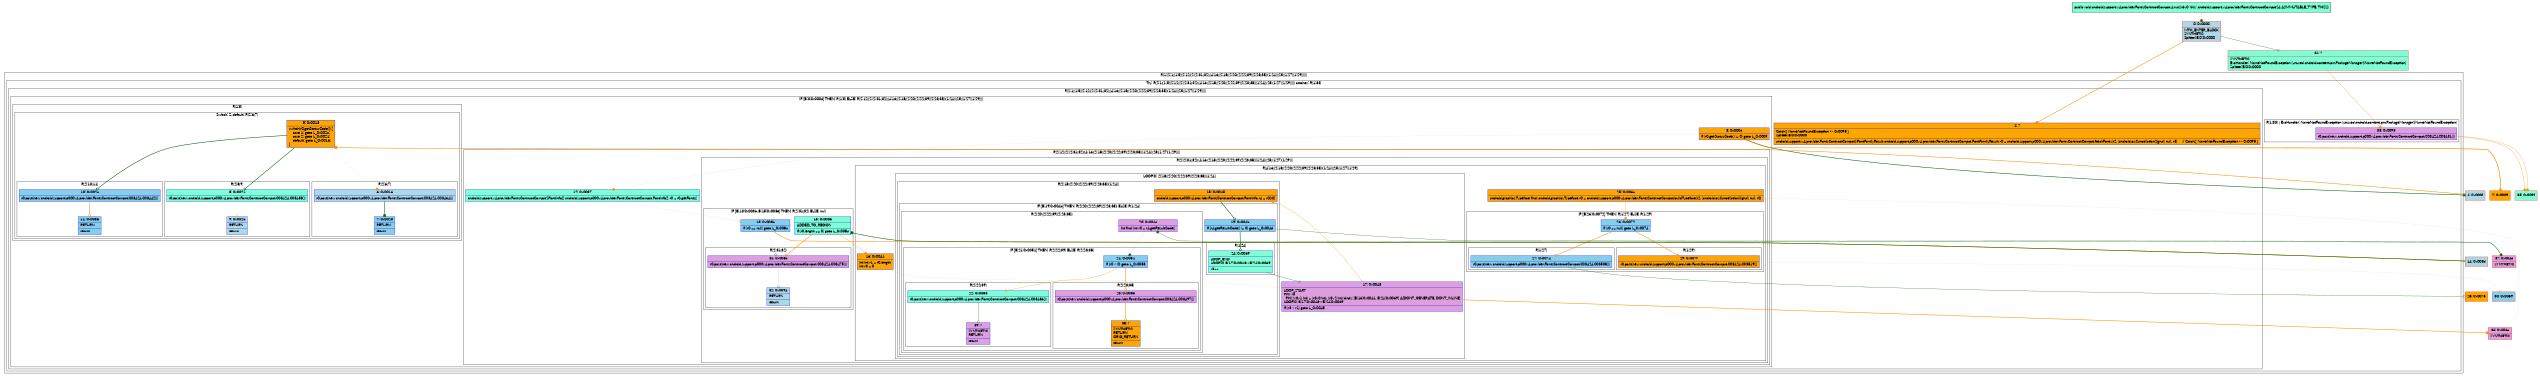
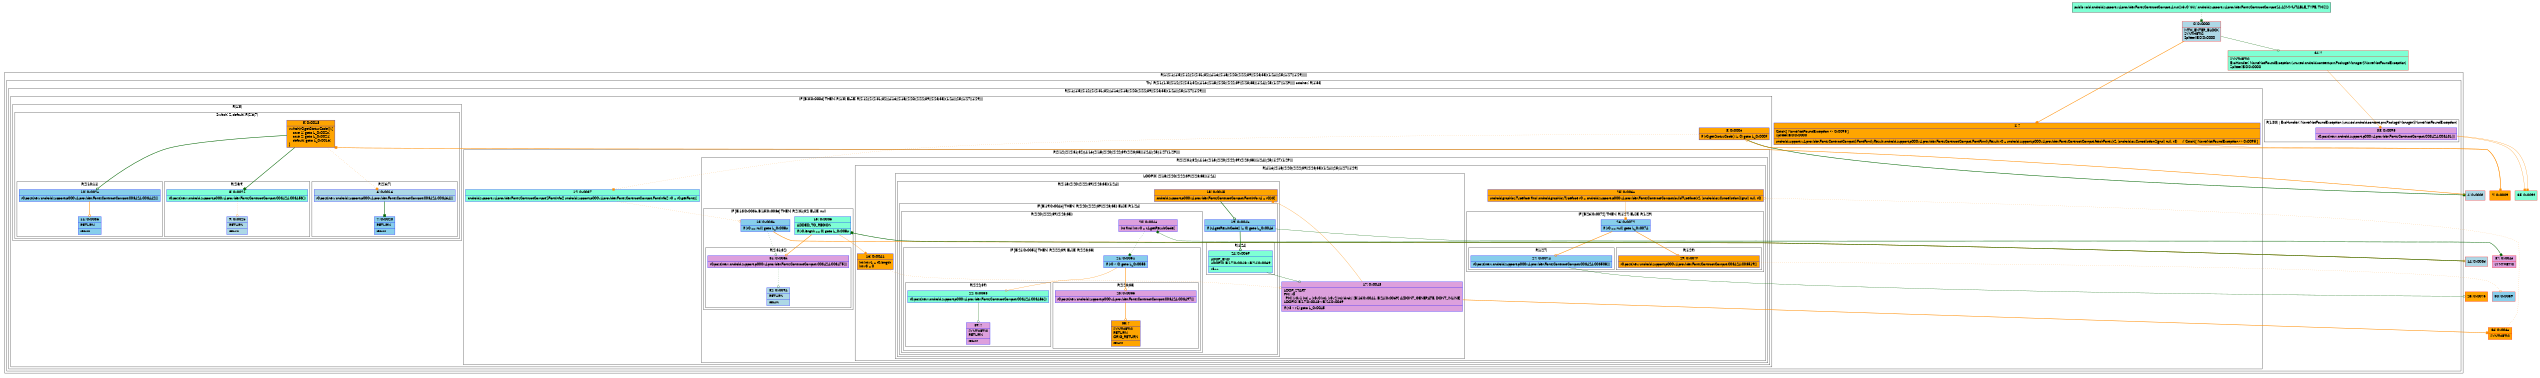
(270, 168) -> (270, 168)
(2500, 334) -> (2500, 334)
